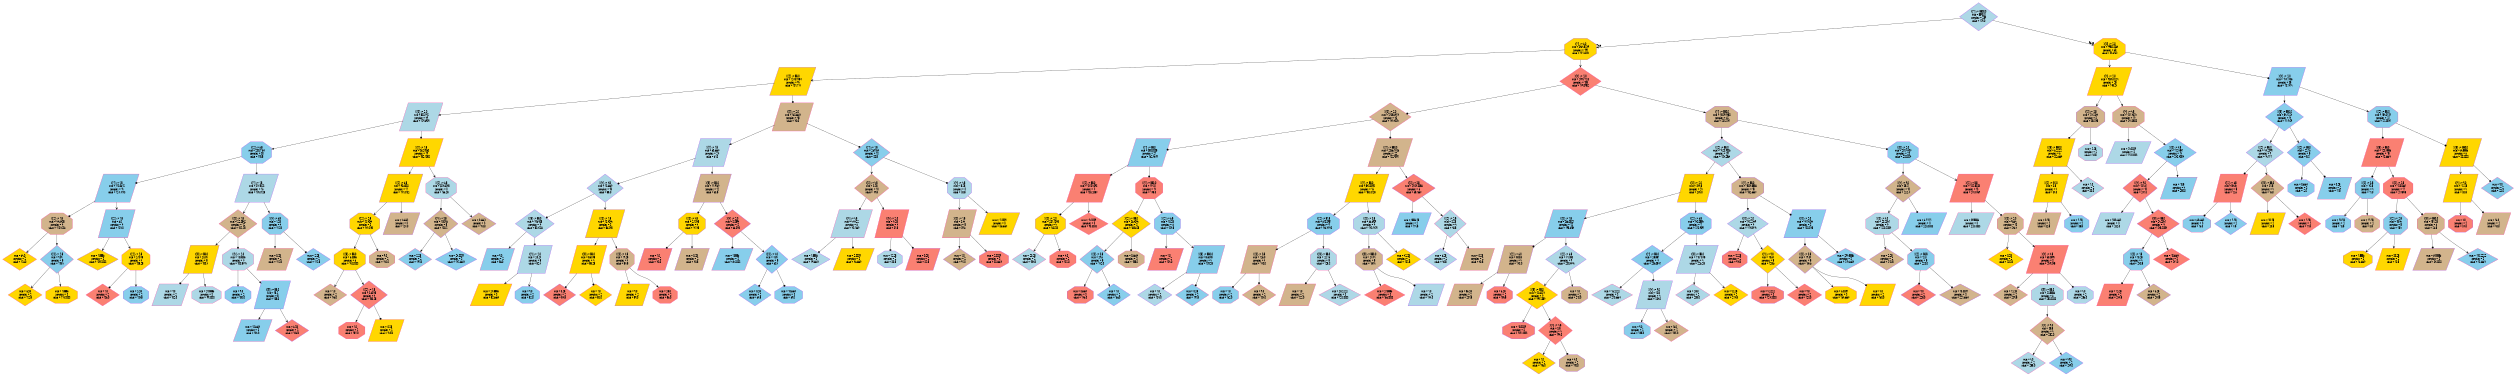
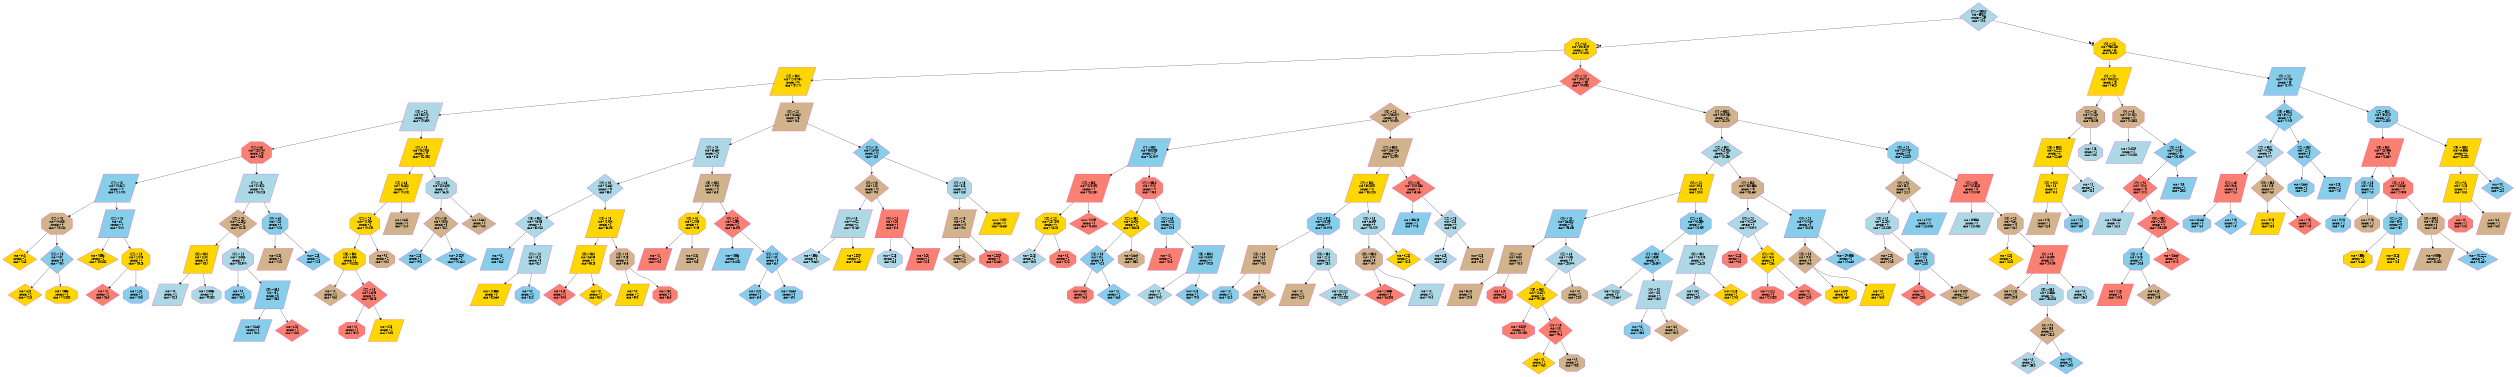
(257, 153) -> (257, 153)
